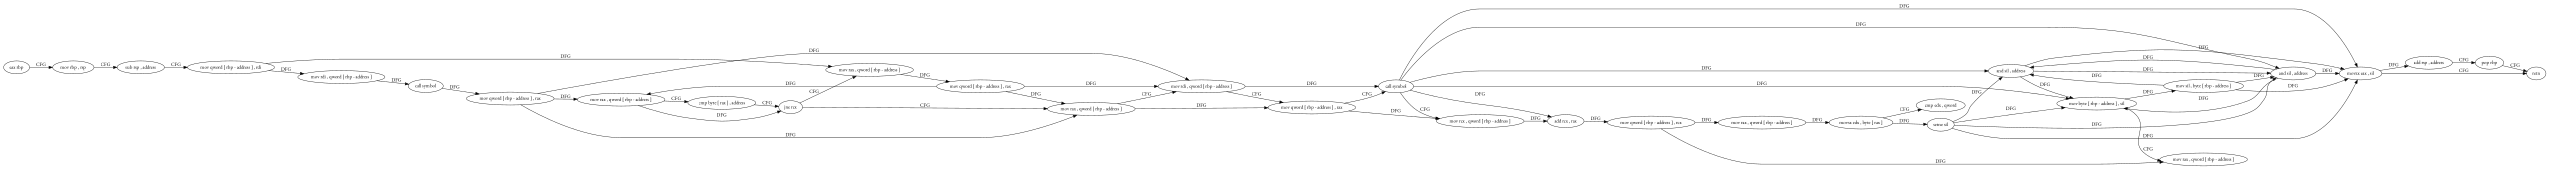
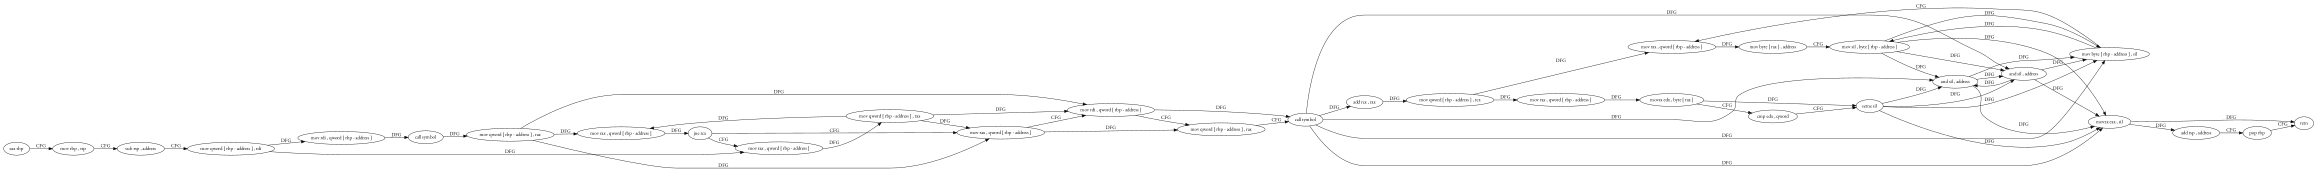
none -> (1992, 16)
none -> (1773, 47)
(2464, 71) -> (2231, 117)
(722, 103) -> none
none -> (1824, 111)
(1480, 121) -> none
